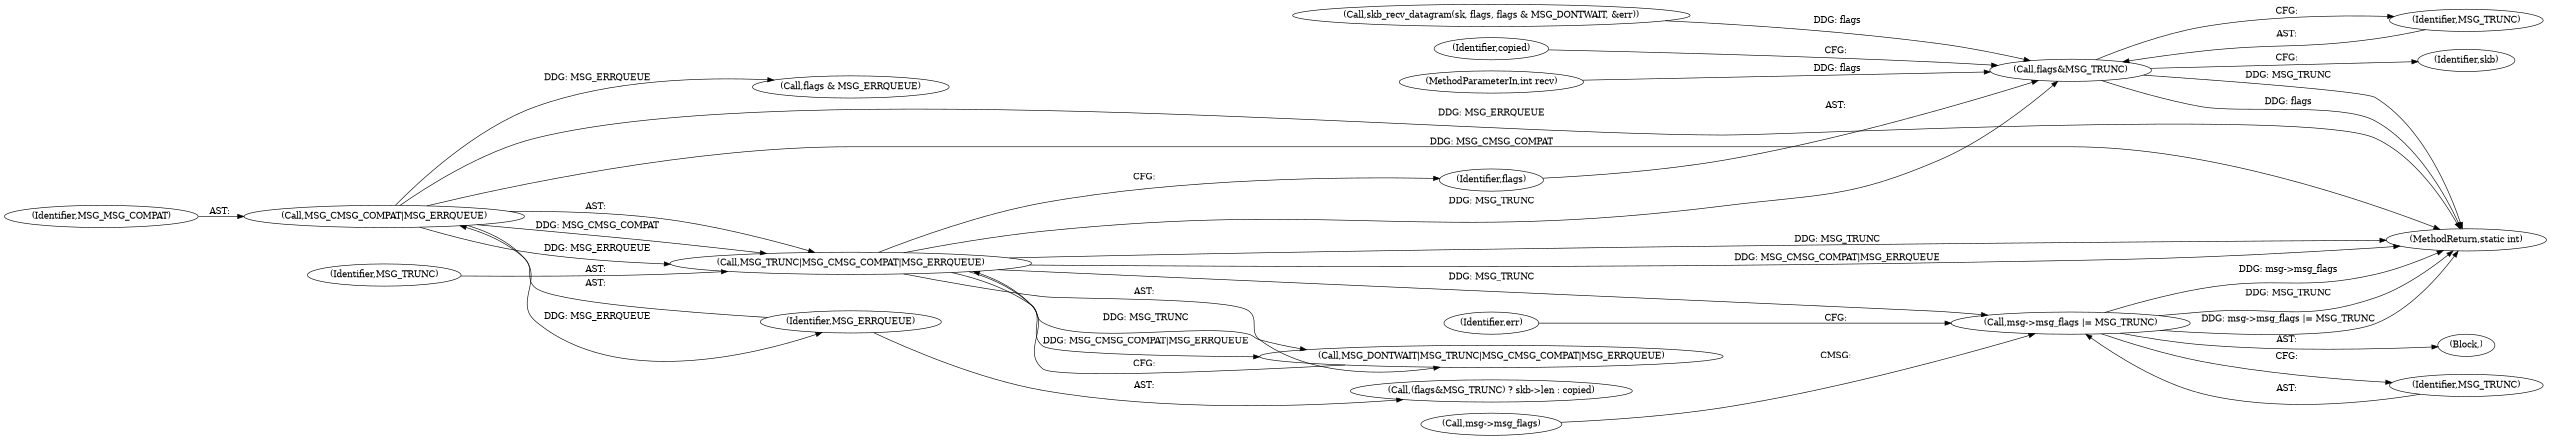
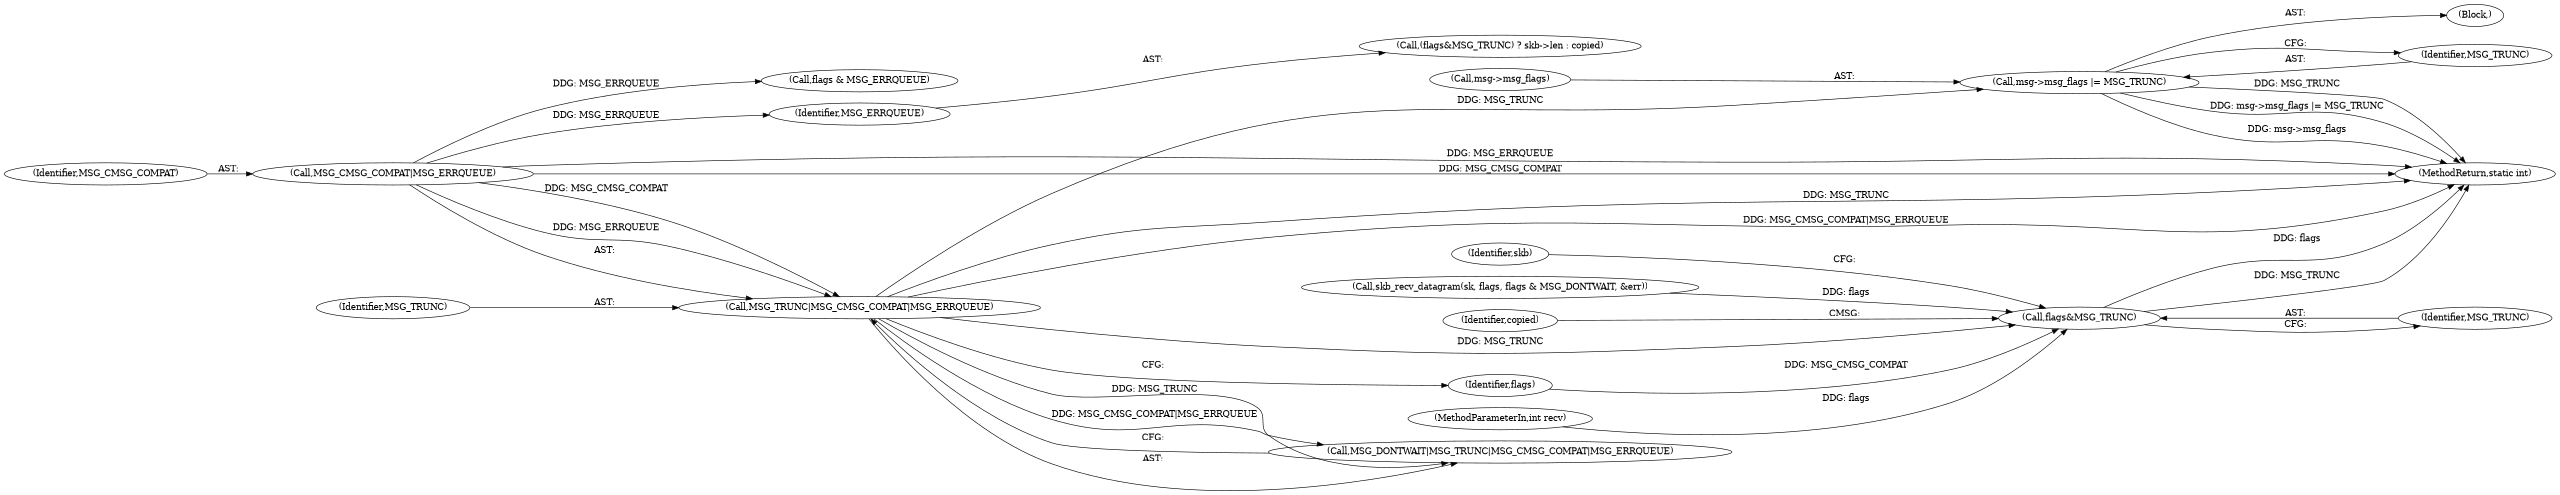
(1837, 51) -> (1846, 314)
(2281, 65) -> (1796, 267)
(1837, 106) -> (1846, 365)
(101, 216) -> (106, 174)
(601, 303) -> none
(1491, 323) -> none
(1837, 356) -> (1846, 77)
